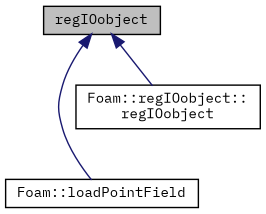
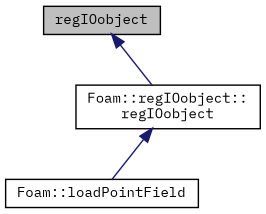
(59, 114) -> (128, 160)
